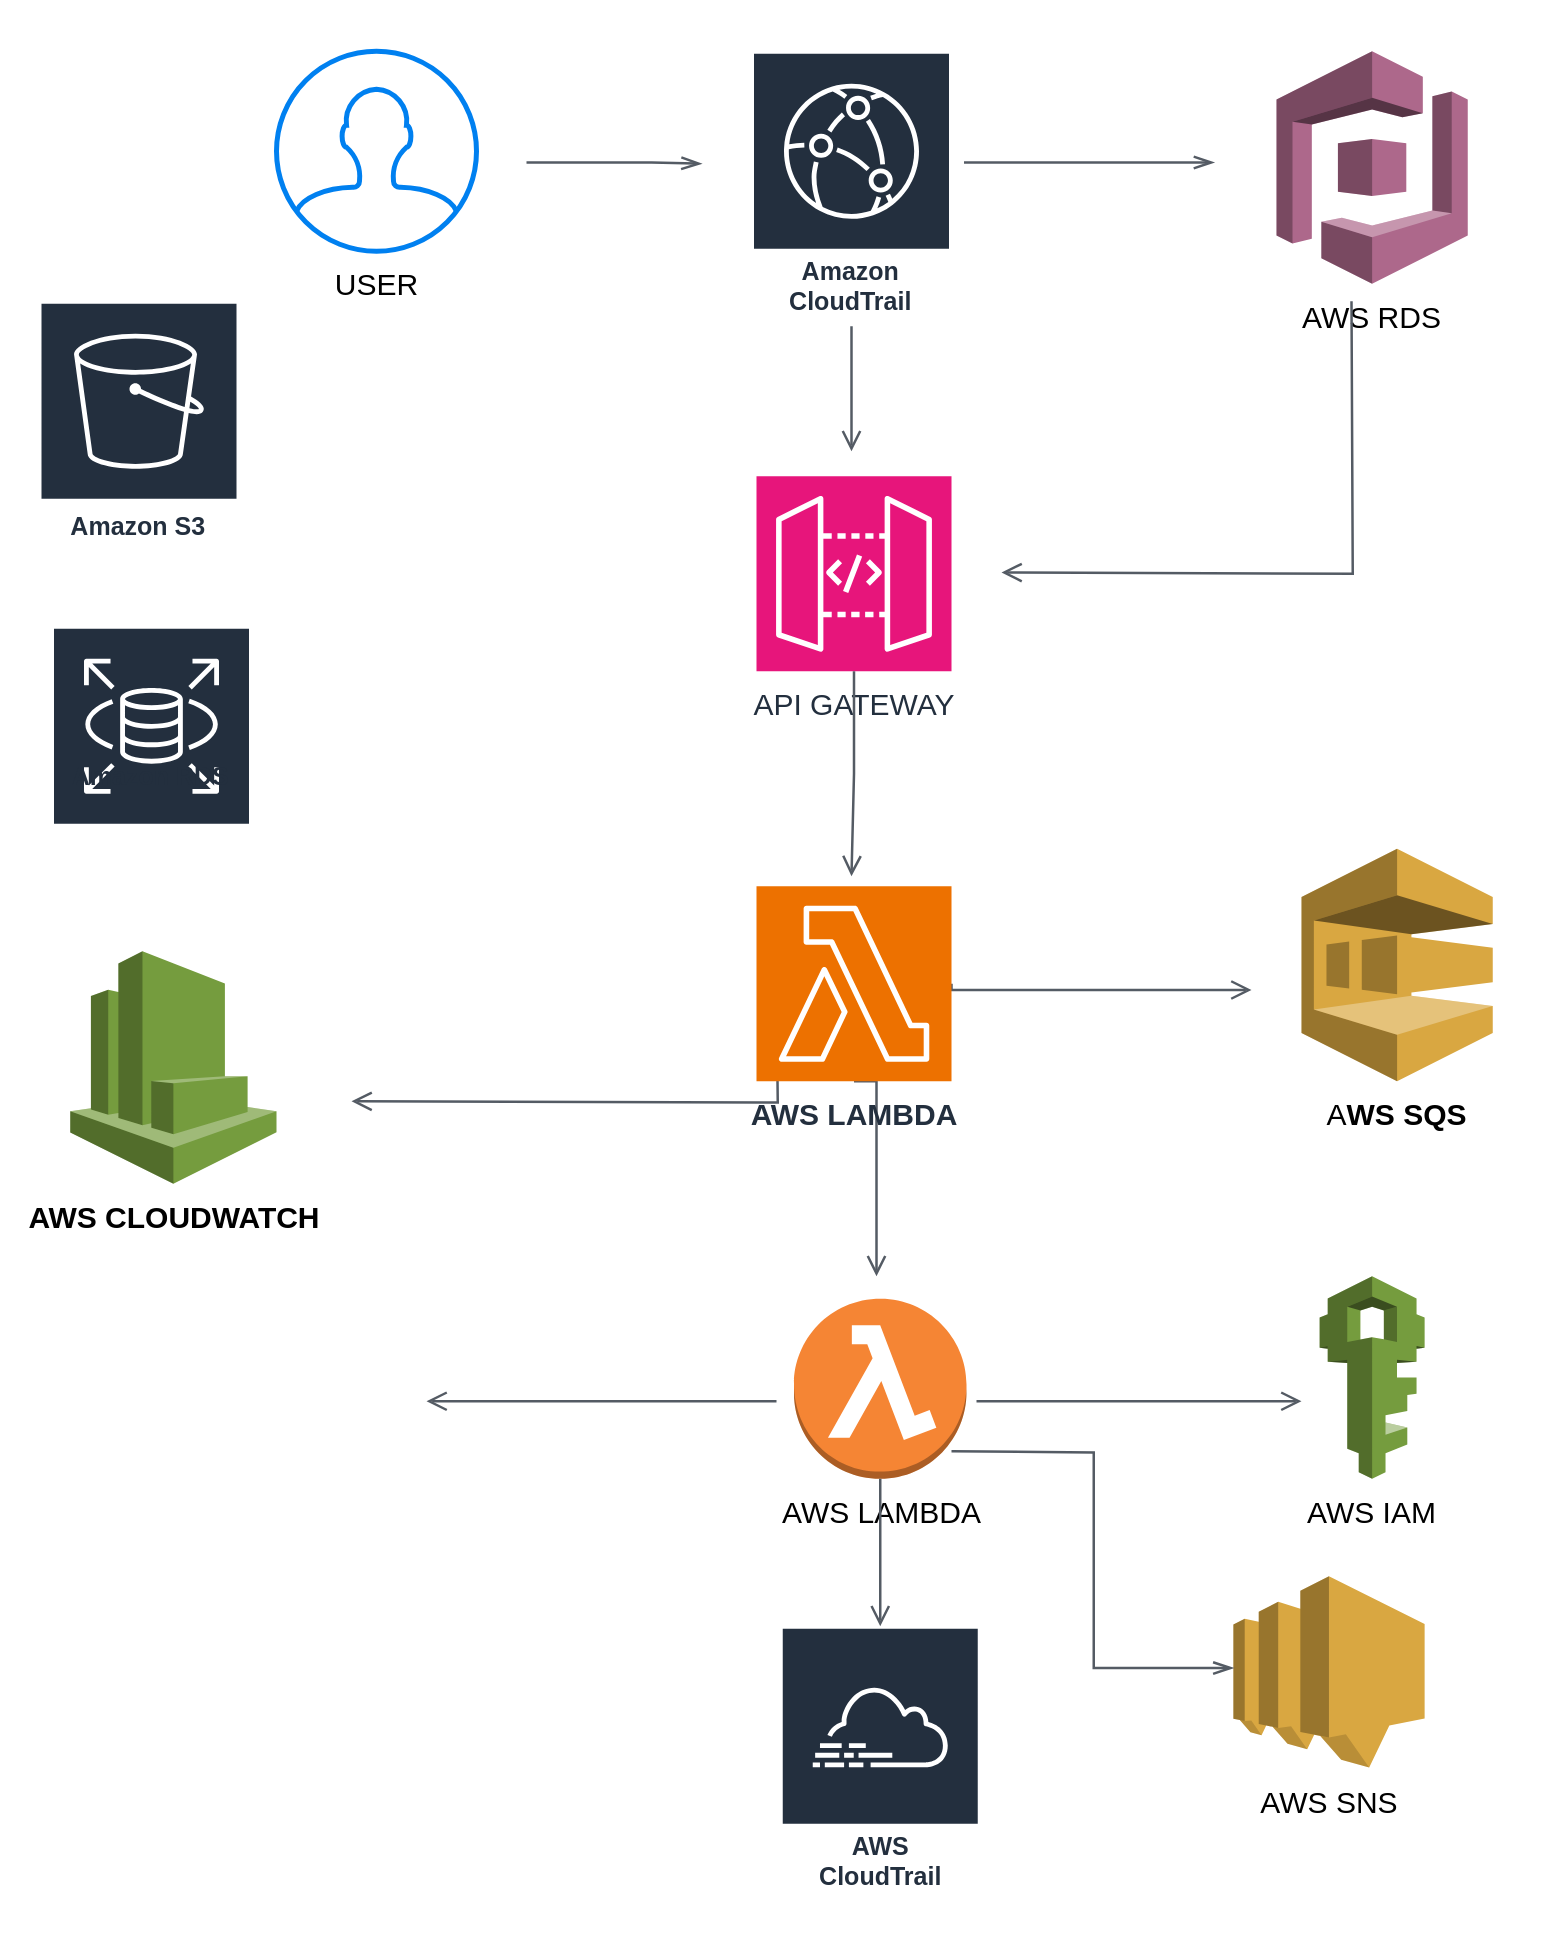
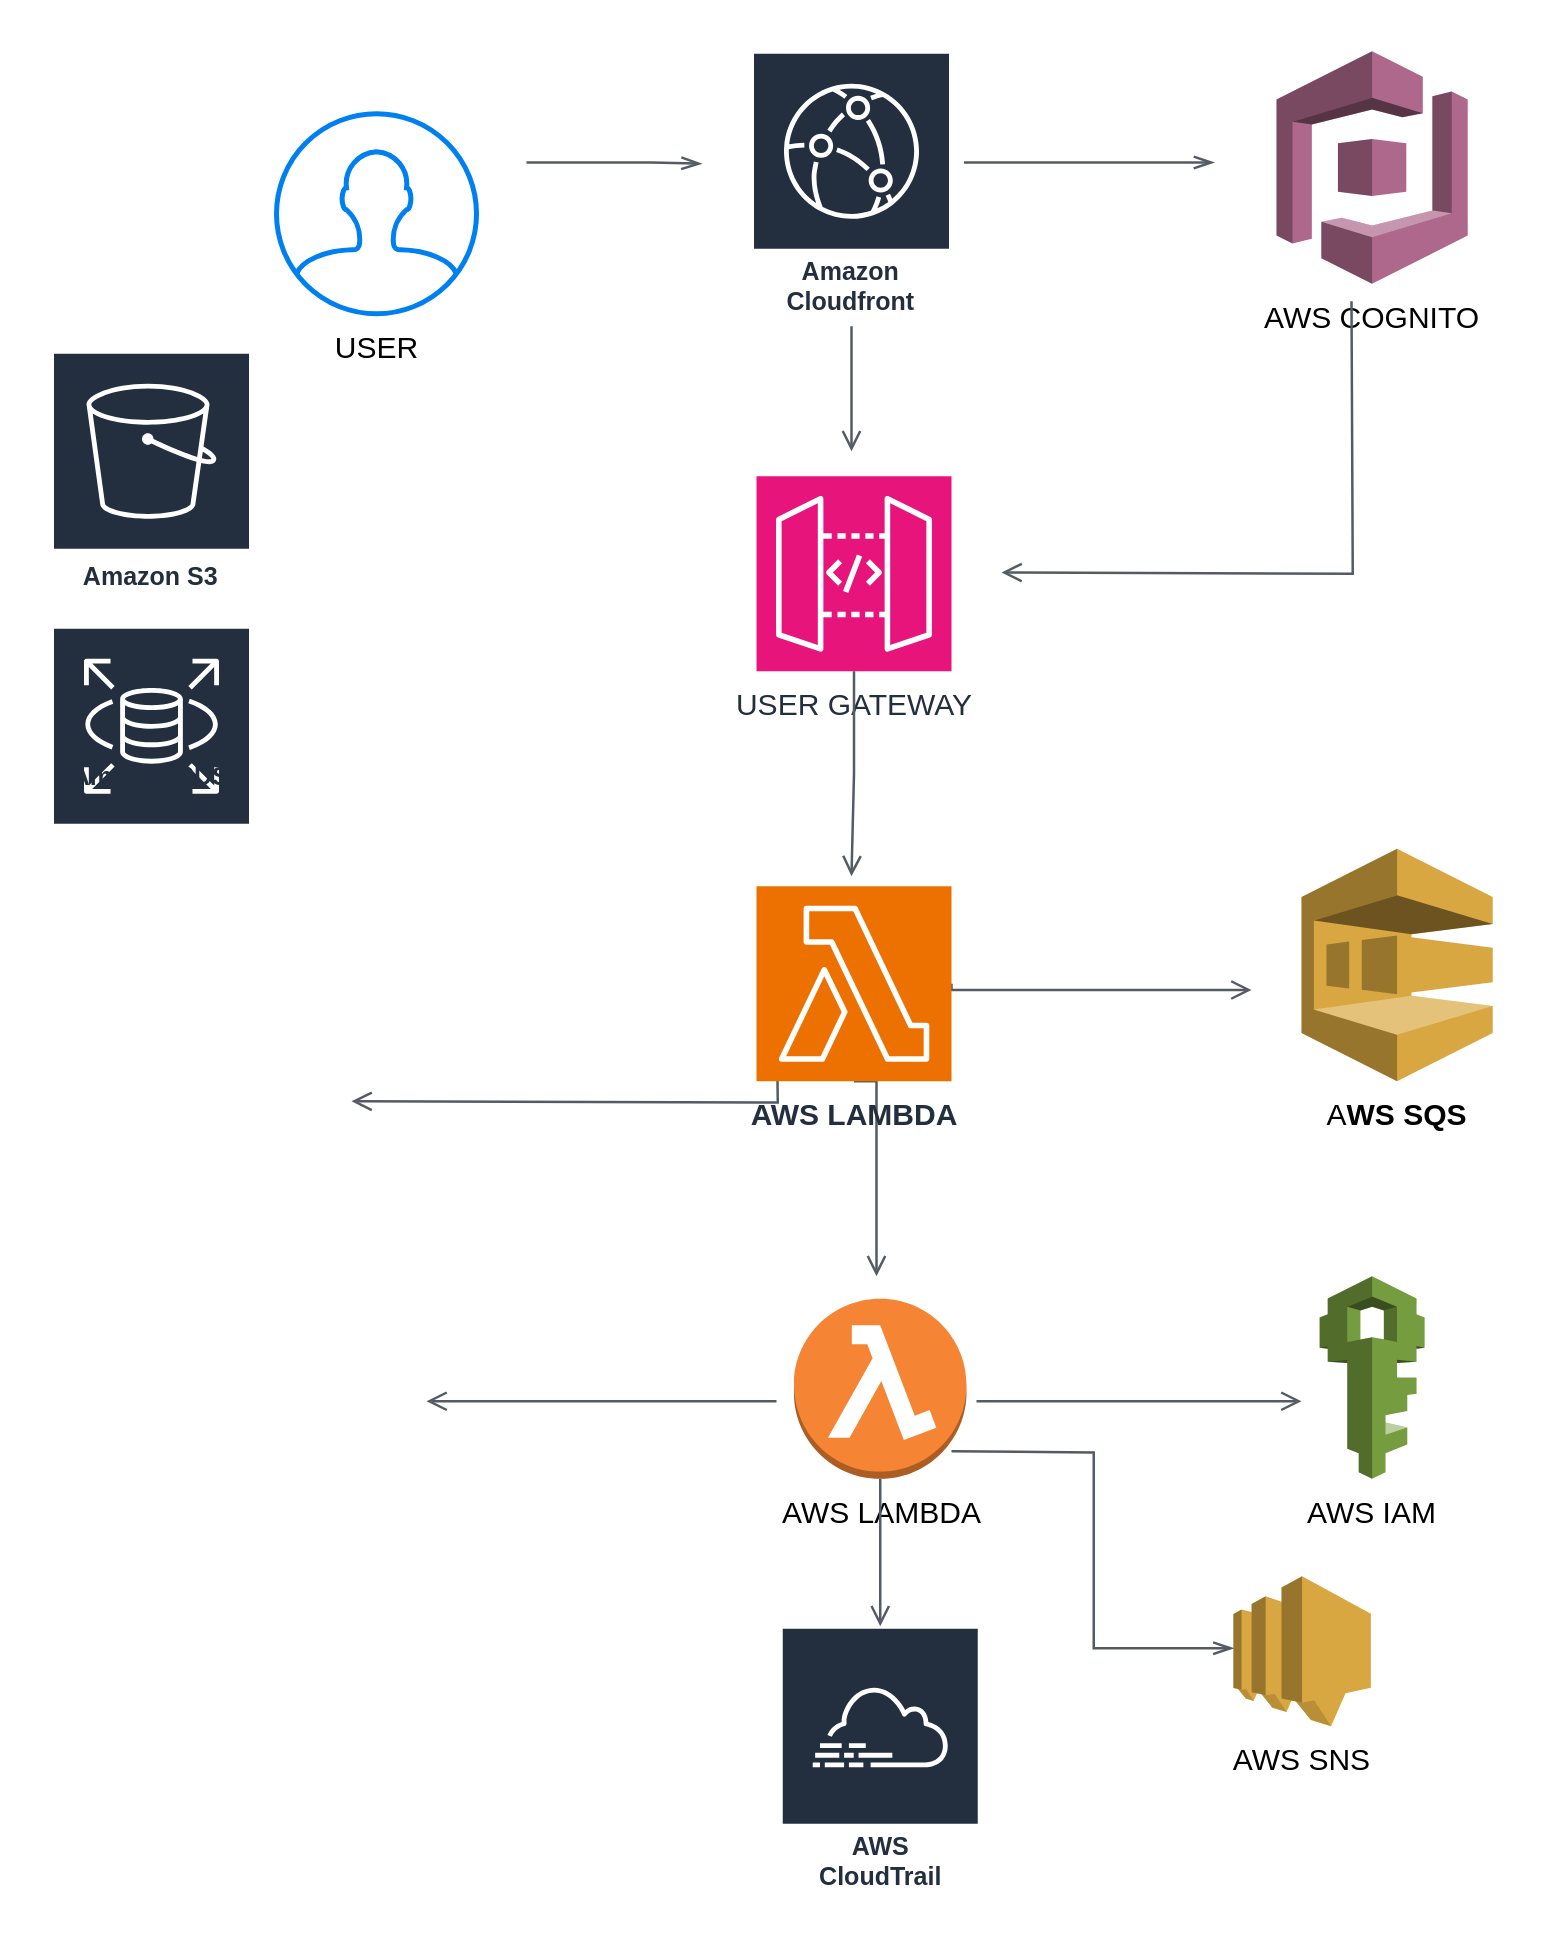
(376, 151) -> (376, 214)
(851, 286) -> (851, 286)
(1373, 319) -> (1373, 319)
(139, 426) -> (151, 476)
(855, 707) -> (855, 707)
(173, 1068) -> none
(1329, 1672) -> (1302, 1651)
